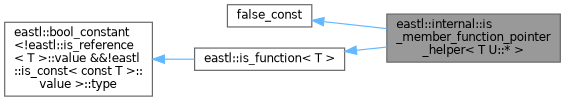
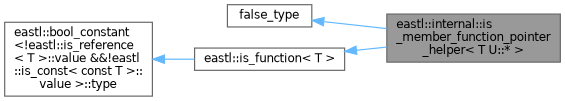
(270, 16) -> (270, 16)
